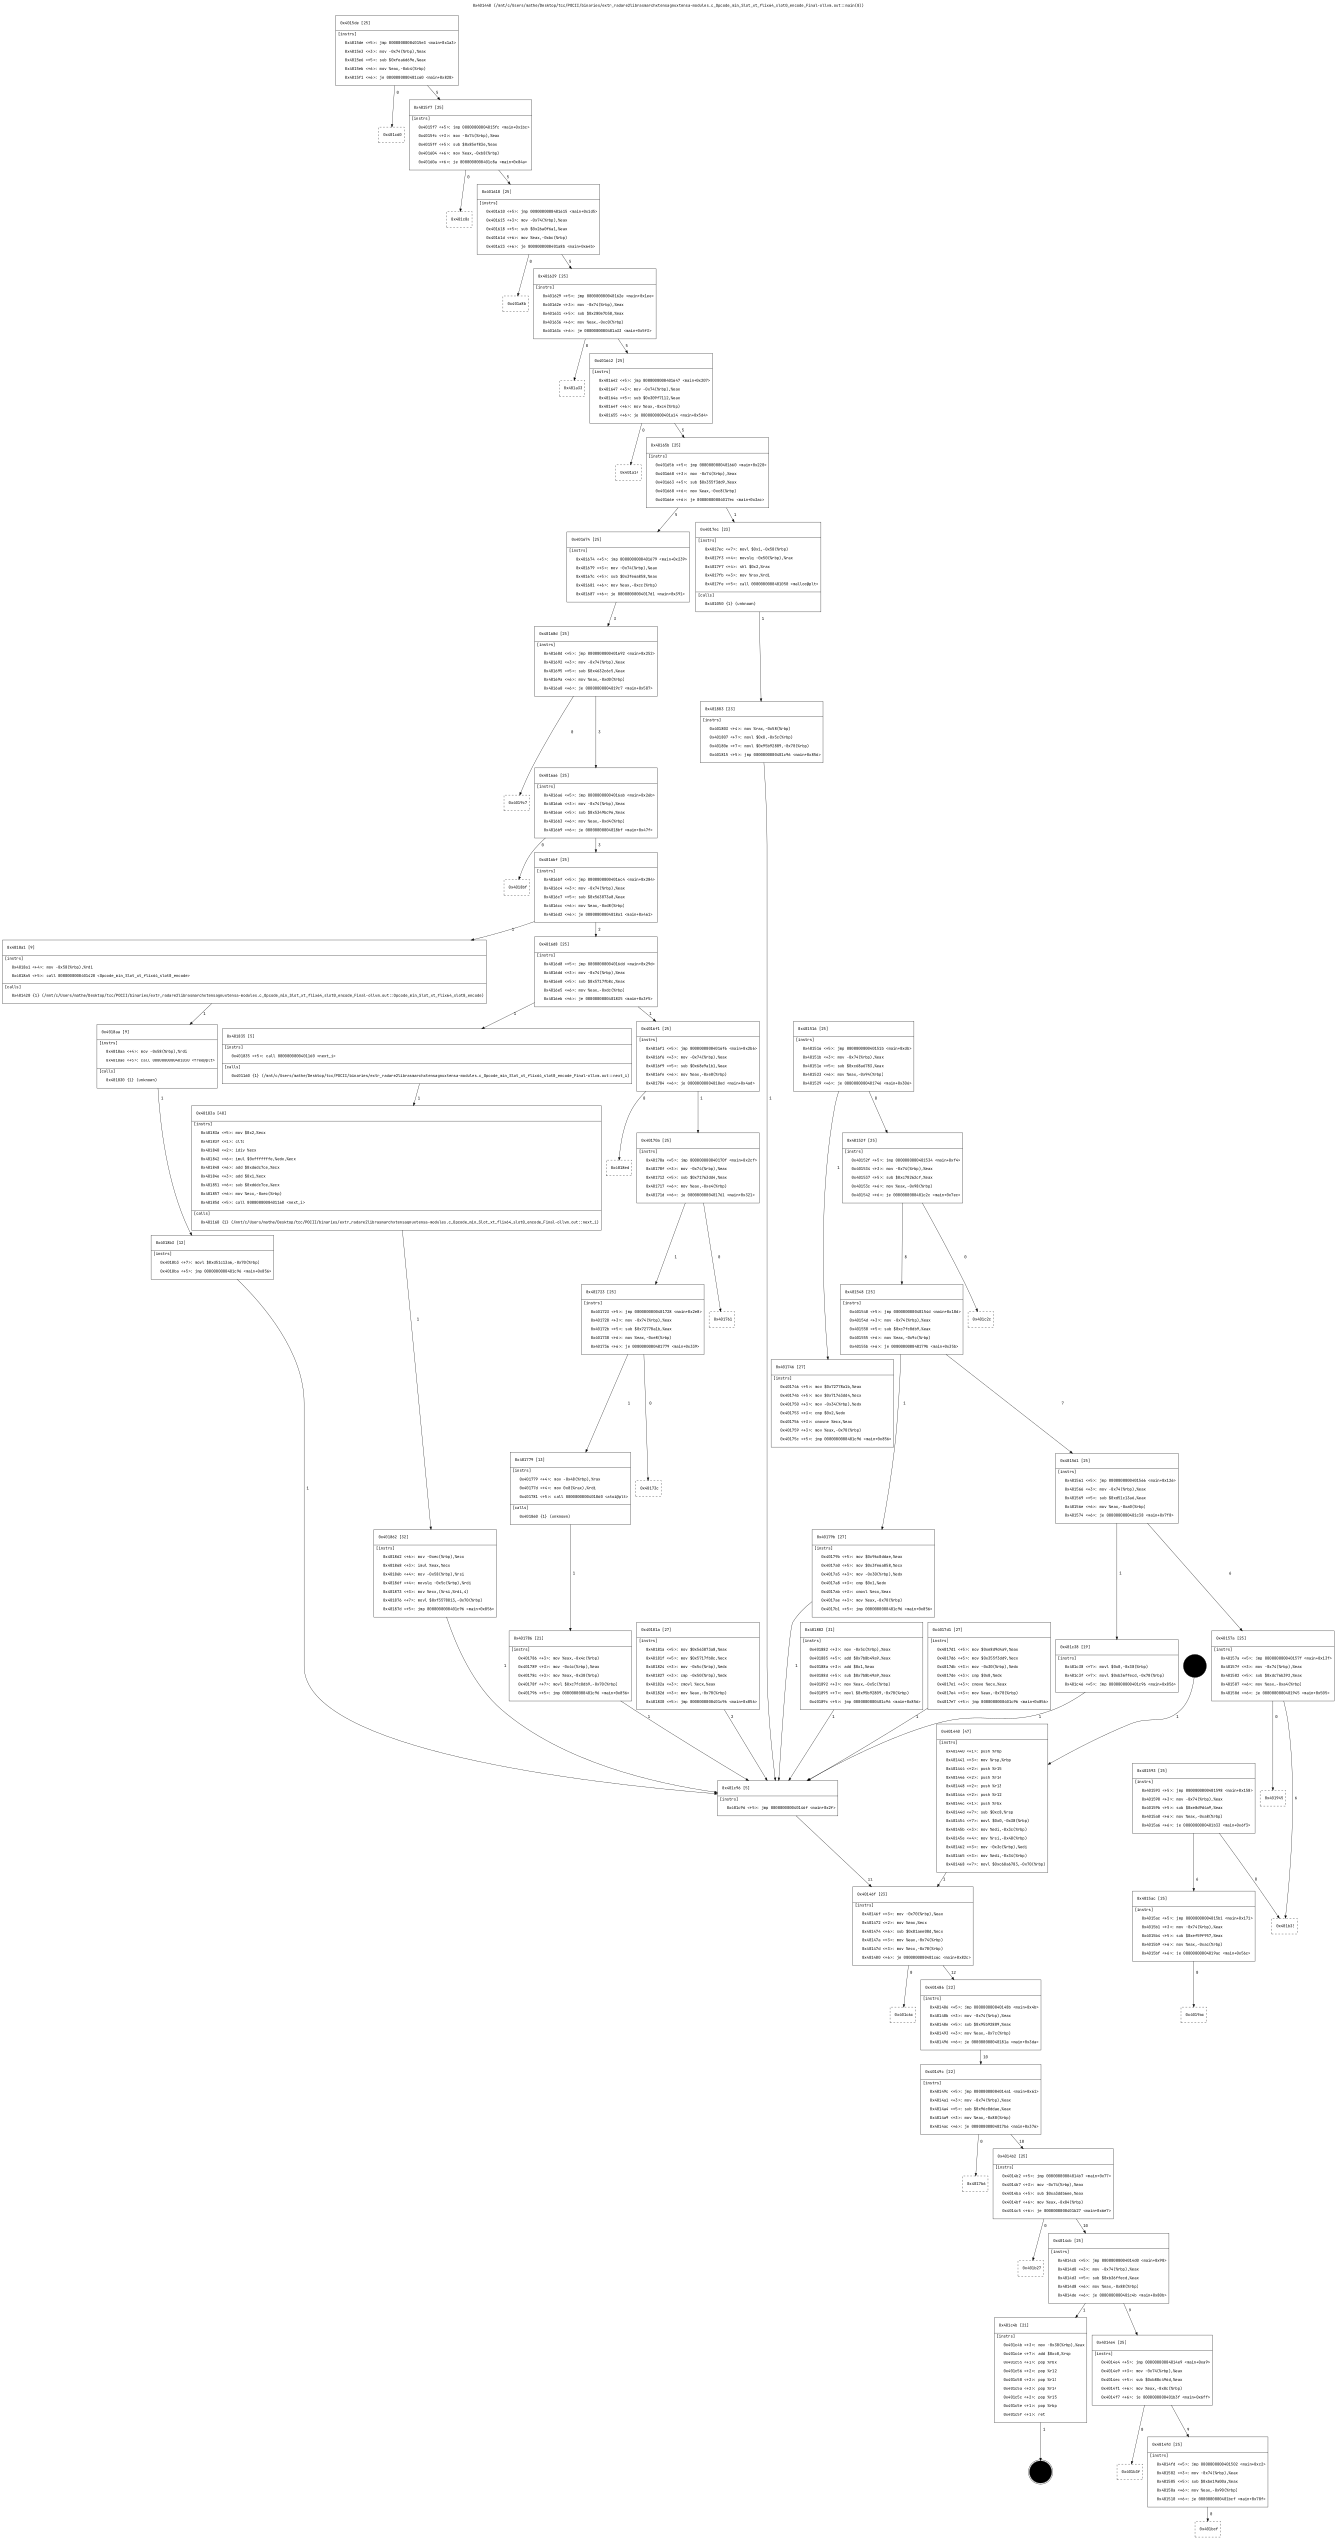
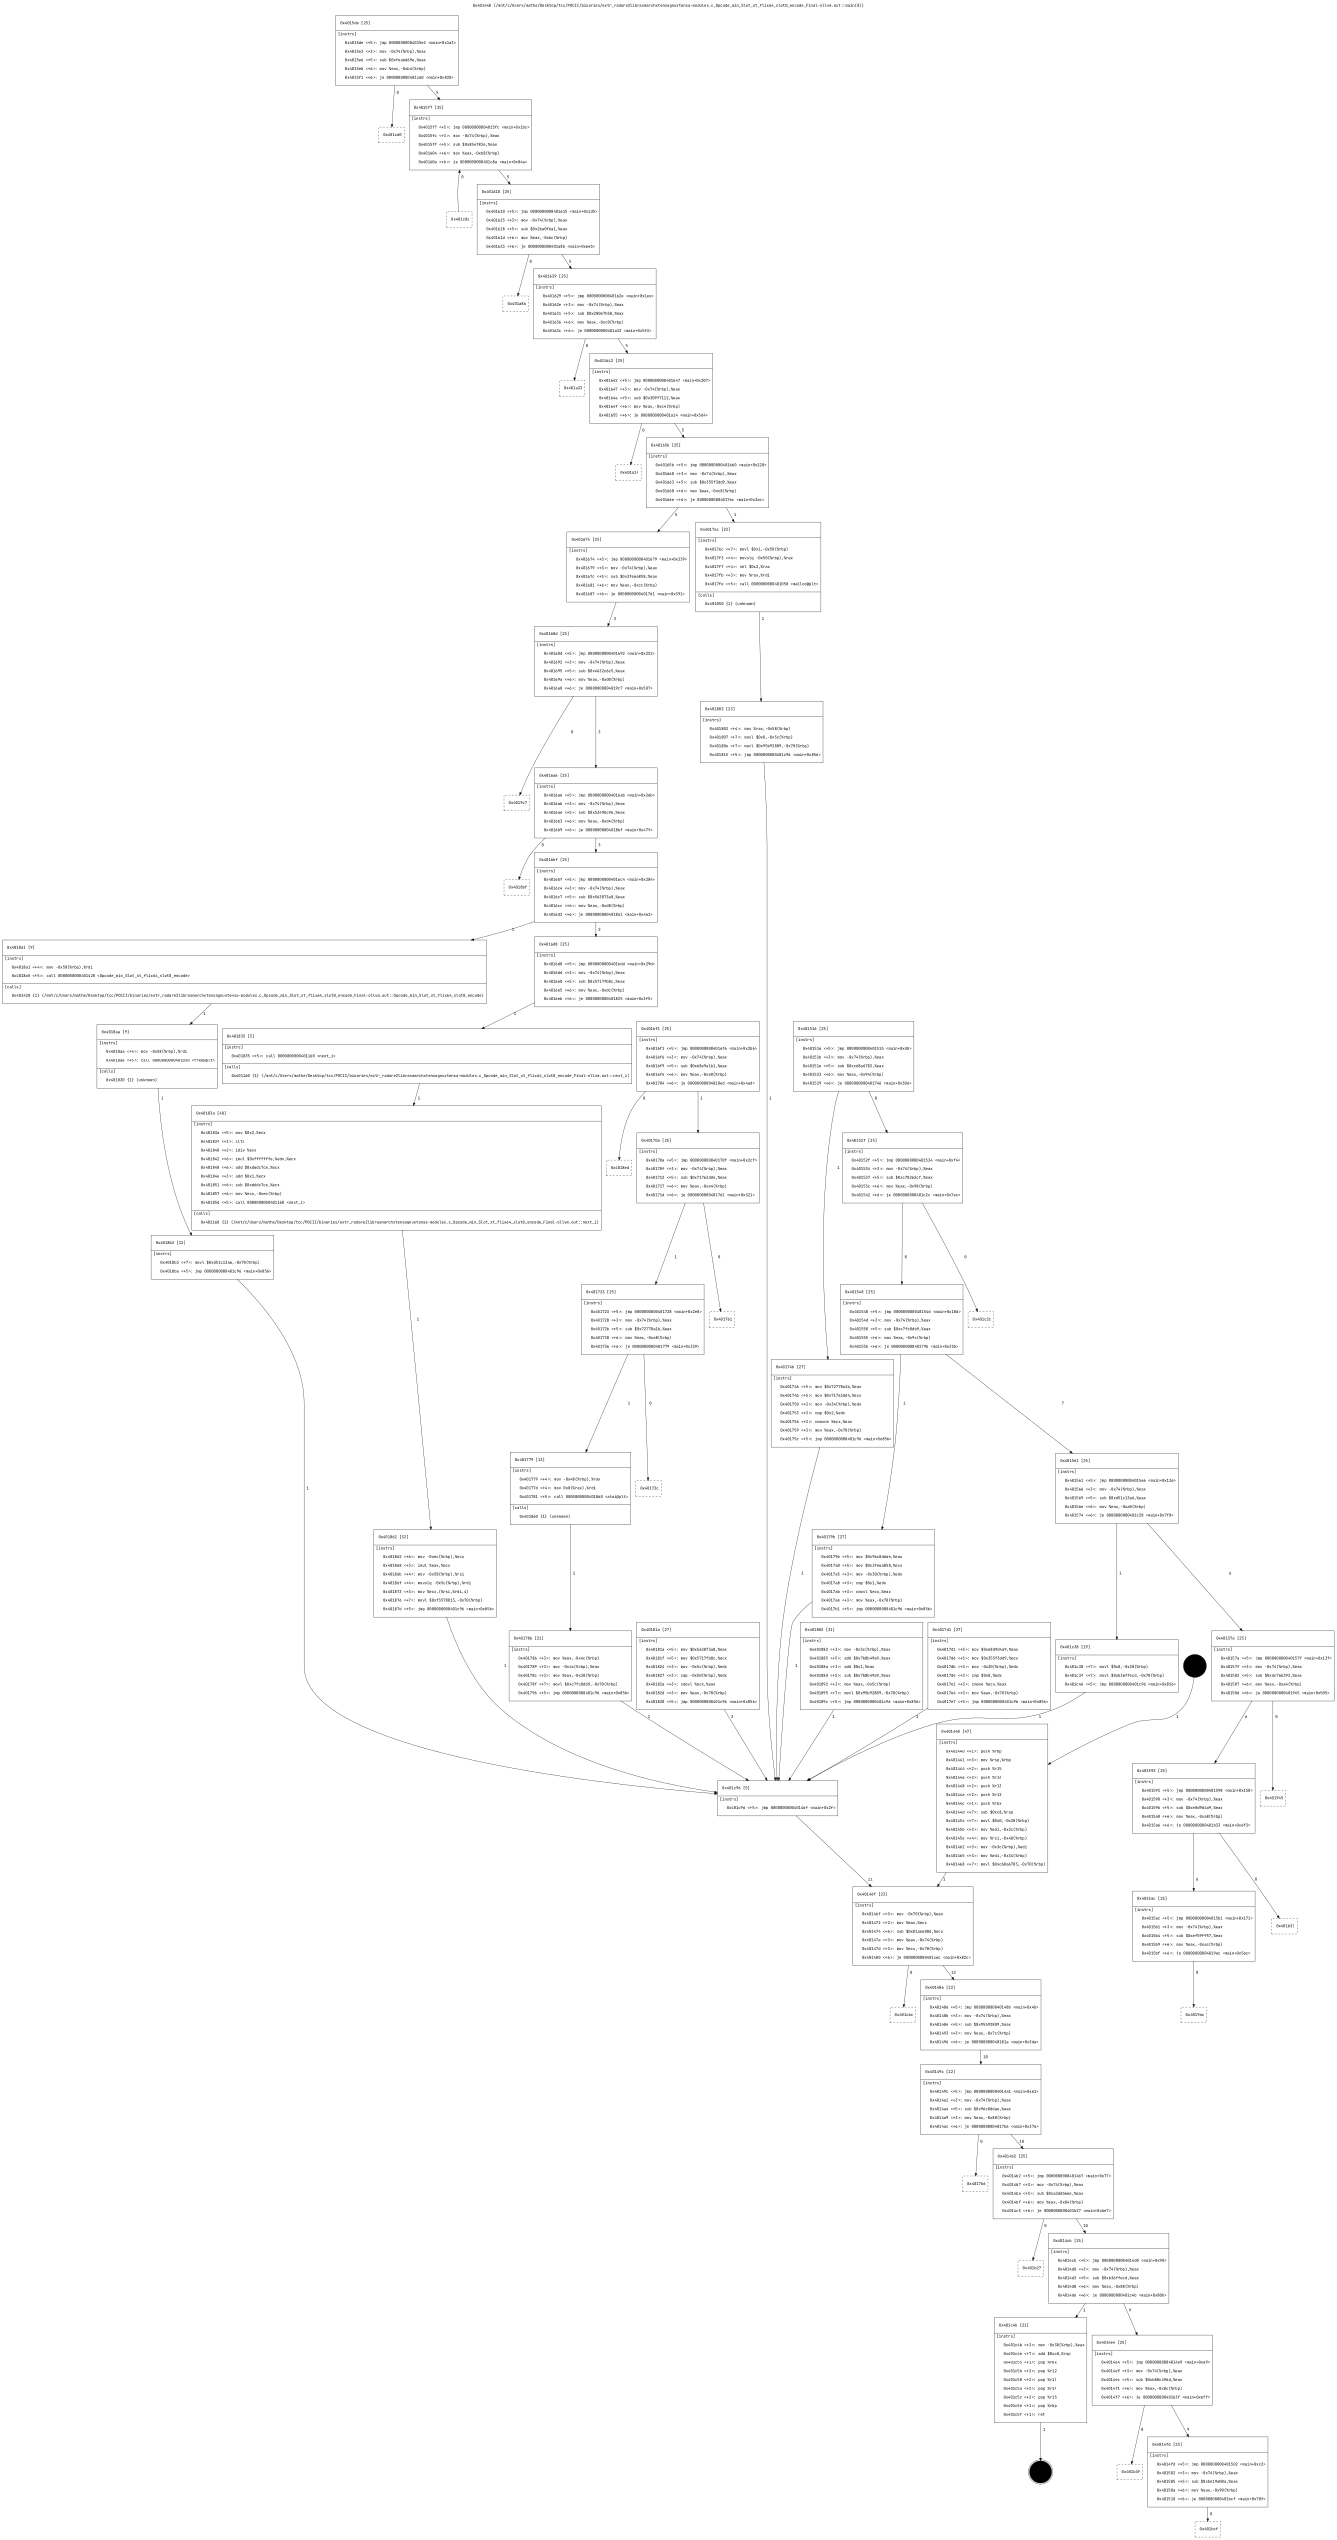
(463, 189) -> (458, 192)
(646, 1013) -> none
none -> (784, 1611)
(1293, 1808) -> (1234, 1731)
